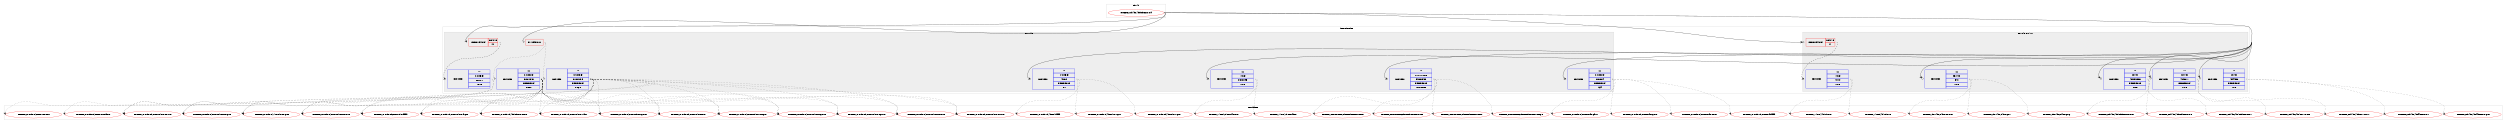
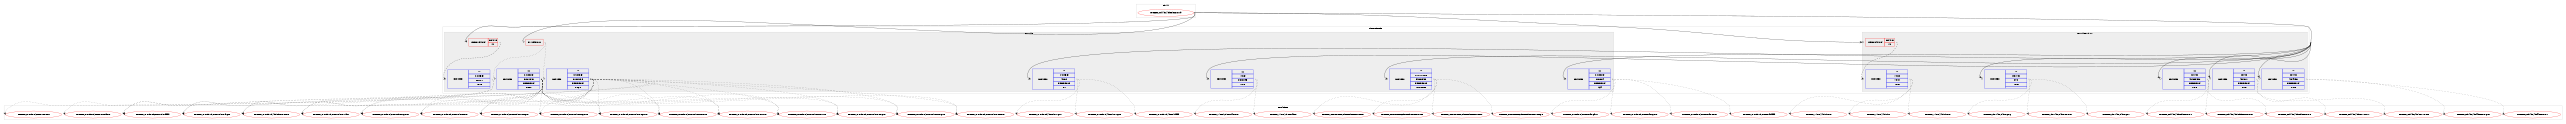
(272, 115) -> (926, 115)
none -> (1878, 115)
